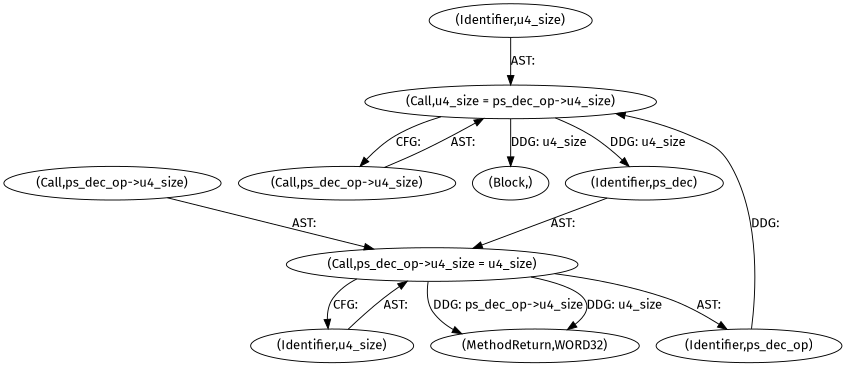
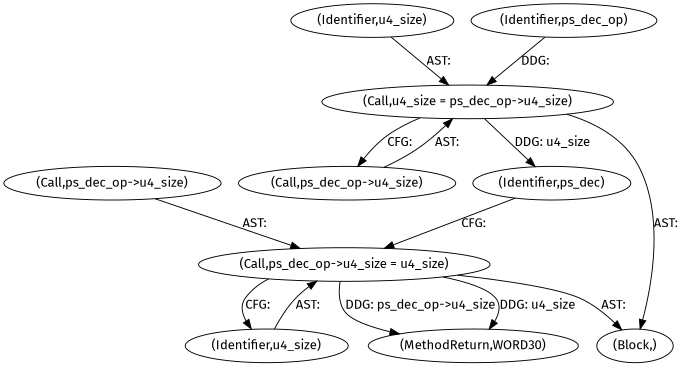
(549, 143) -> (668, 224)
(565, 224) -> (476, 224)
(640, 290) -> (540, 287)
(535, 346) -> (473, 346)
